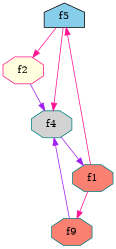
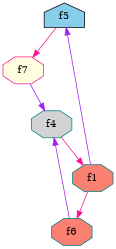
(59, 65) -> none
(23, 70) -> (23, 70)
(79, 100) -> (79, 100)
(70, 148) -> (70, 148)
(72, 232) -> (72, 232)
